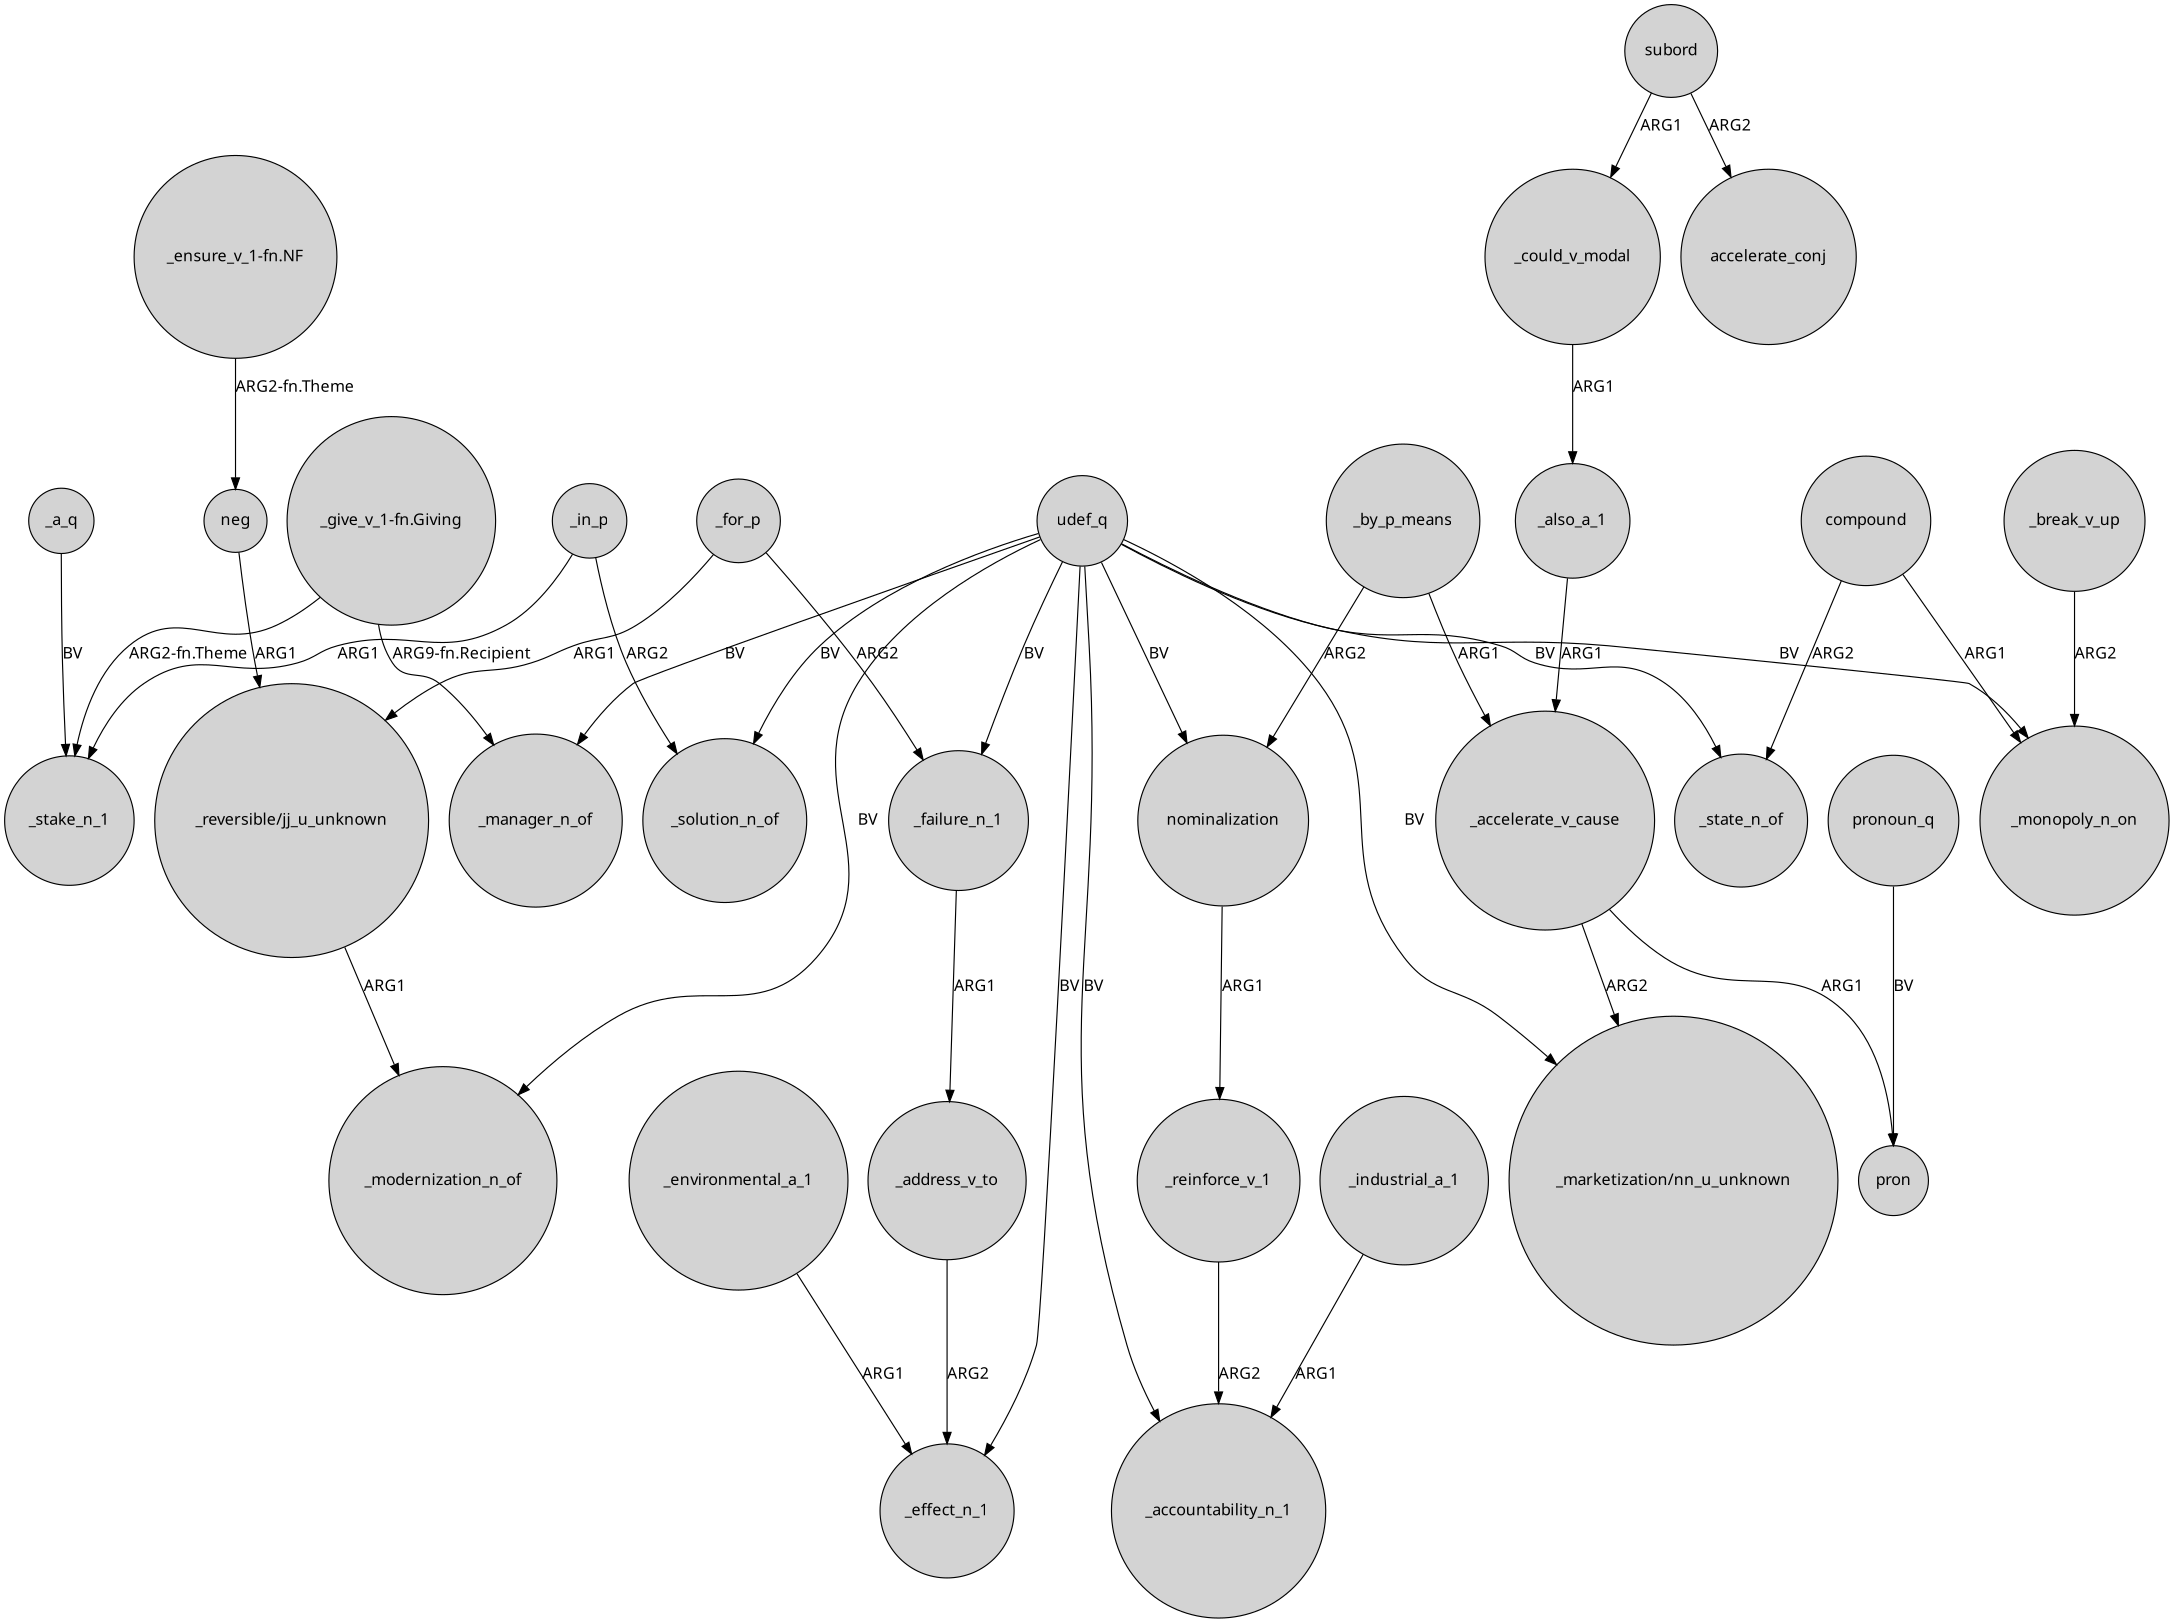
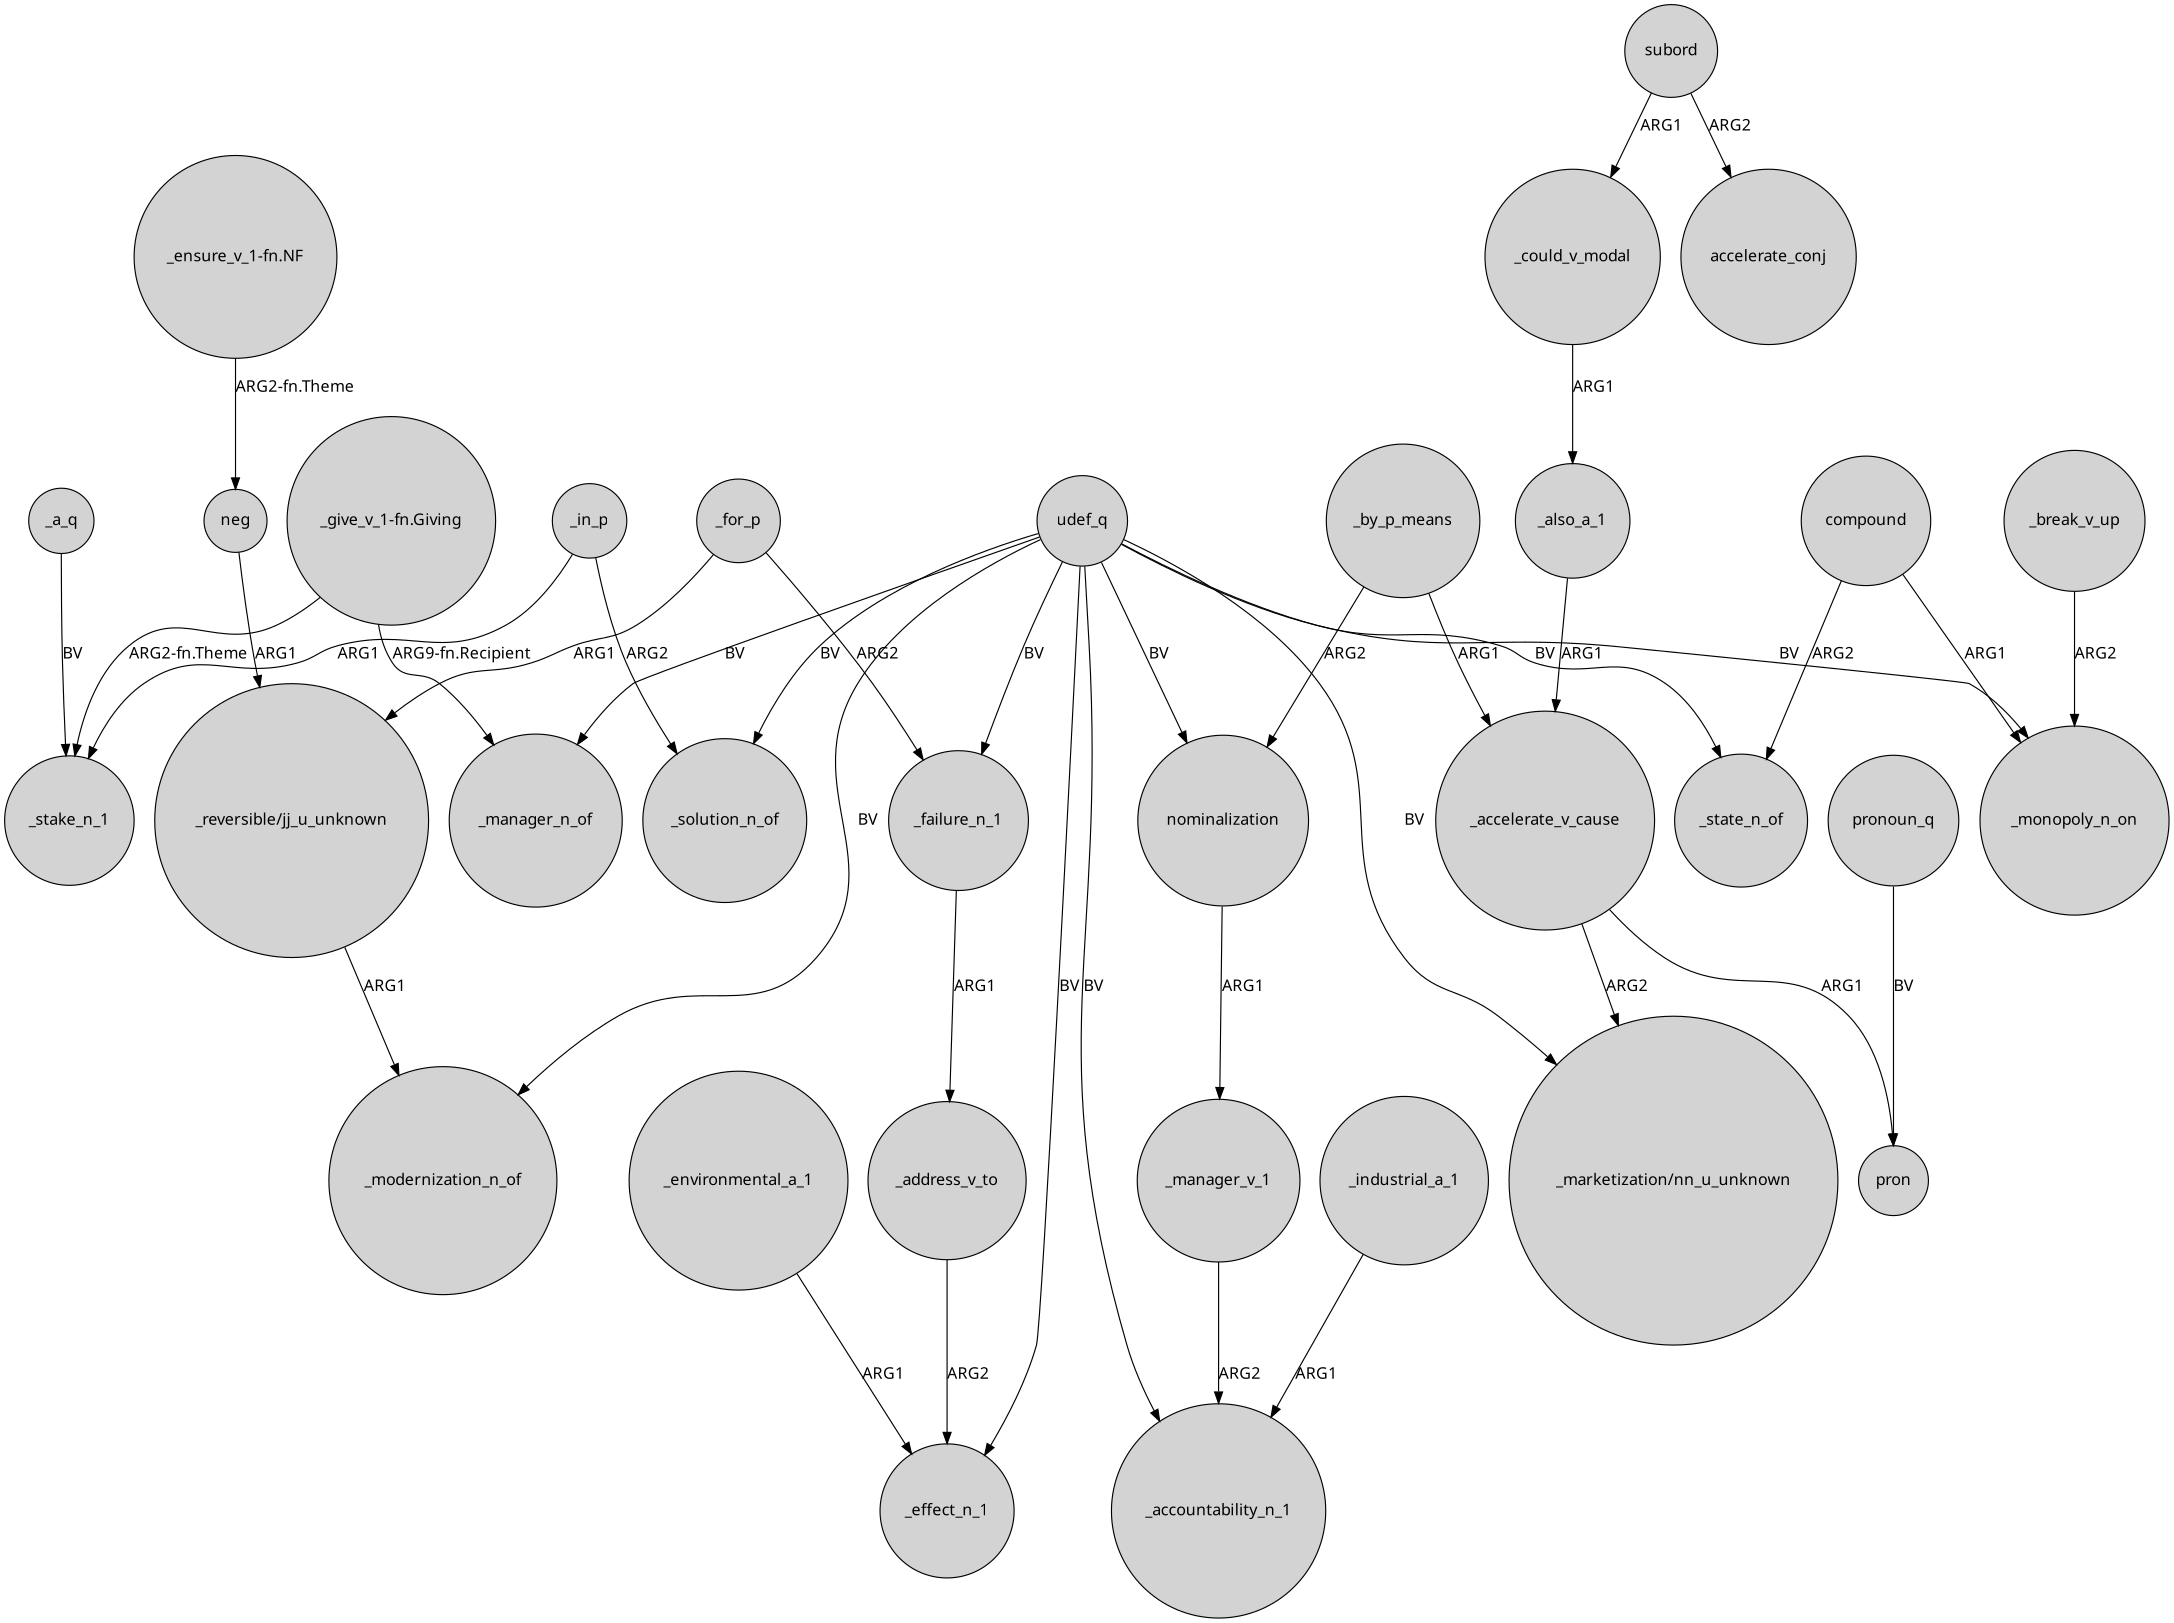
(1219, 1181) -> (1219, 1181)
